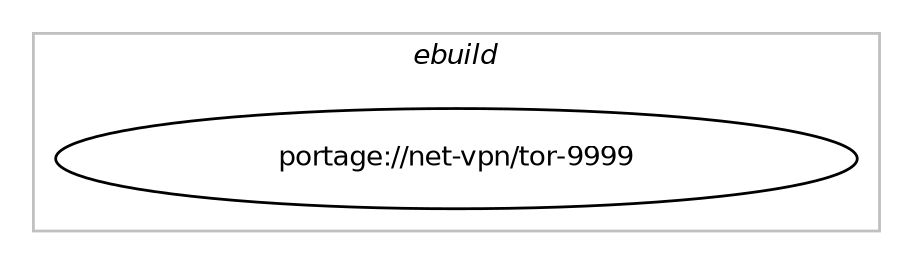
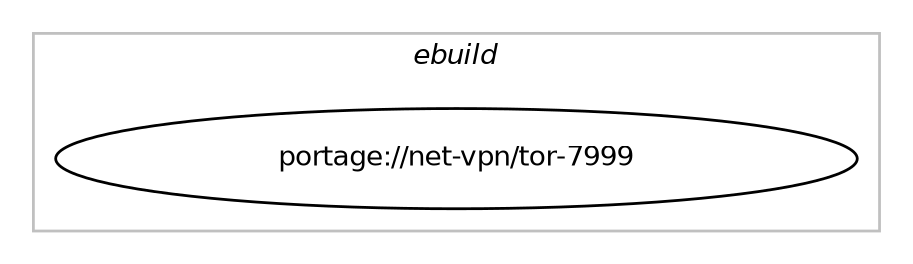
(456, 159) -> (456, 159)
